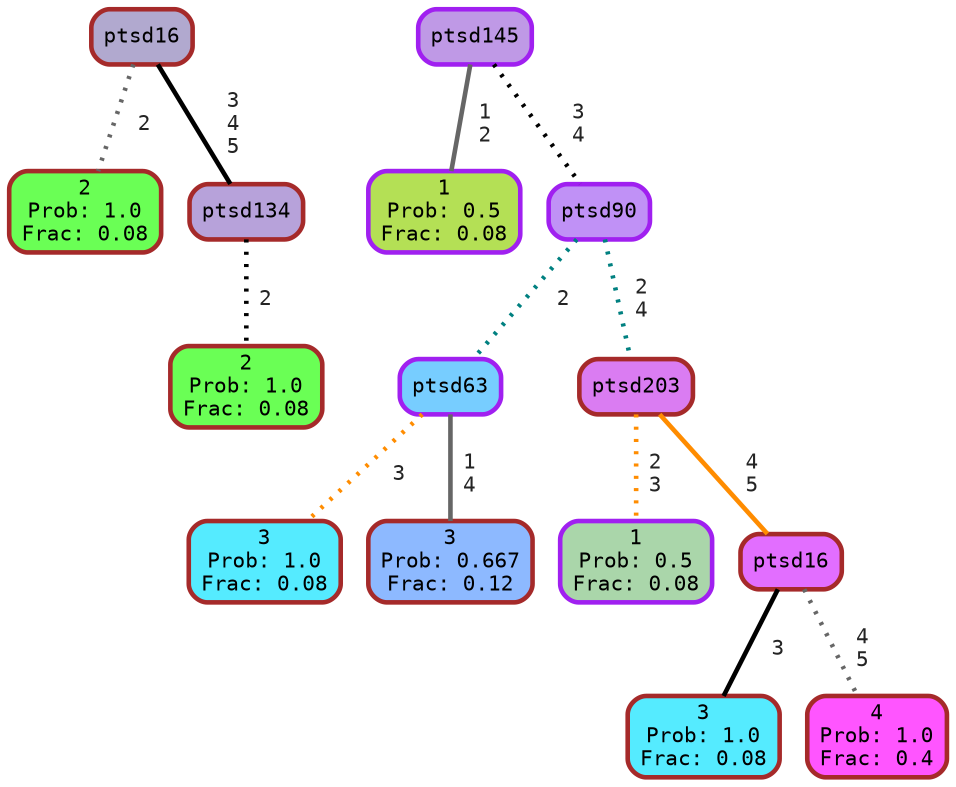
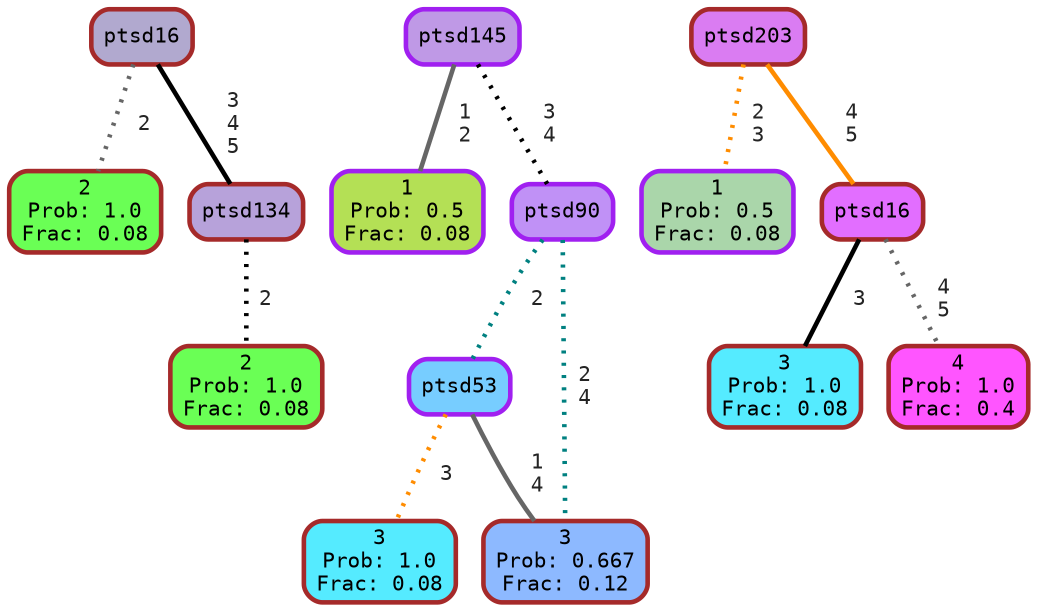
(618, 299) -> (564, 380)
(450, 387) -> (460, 387)
